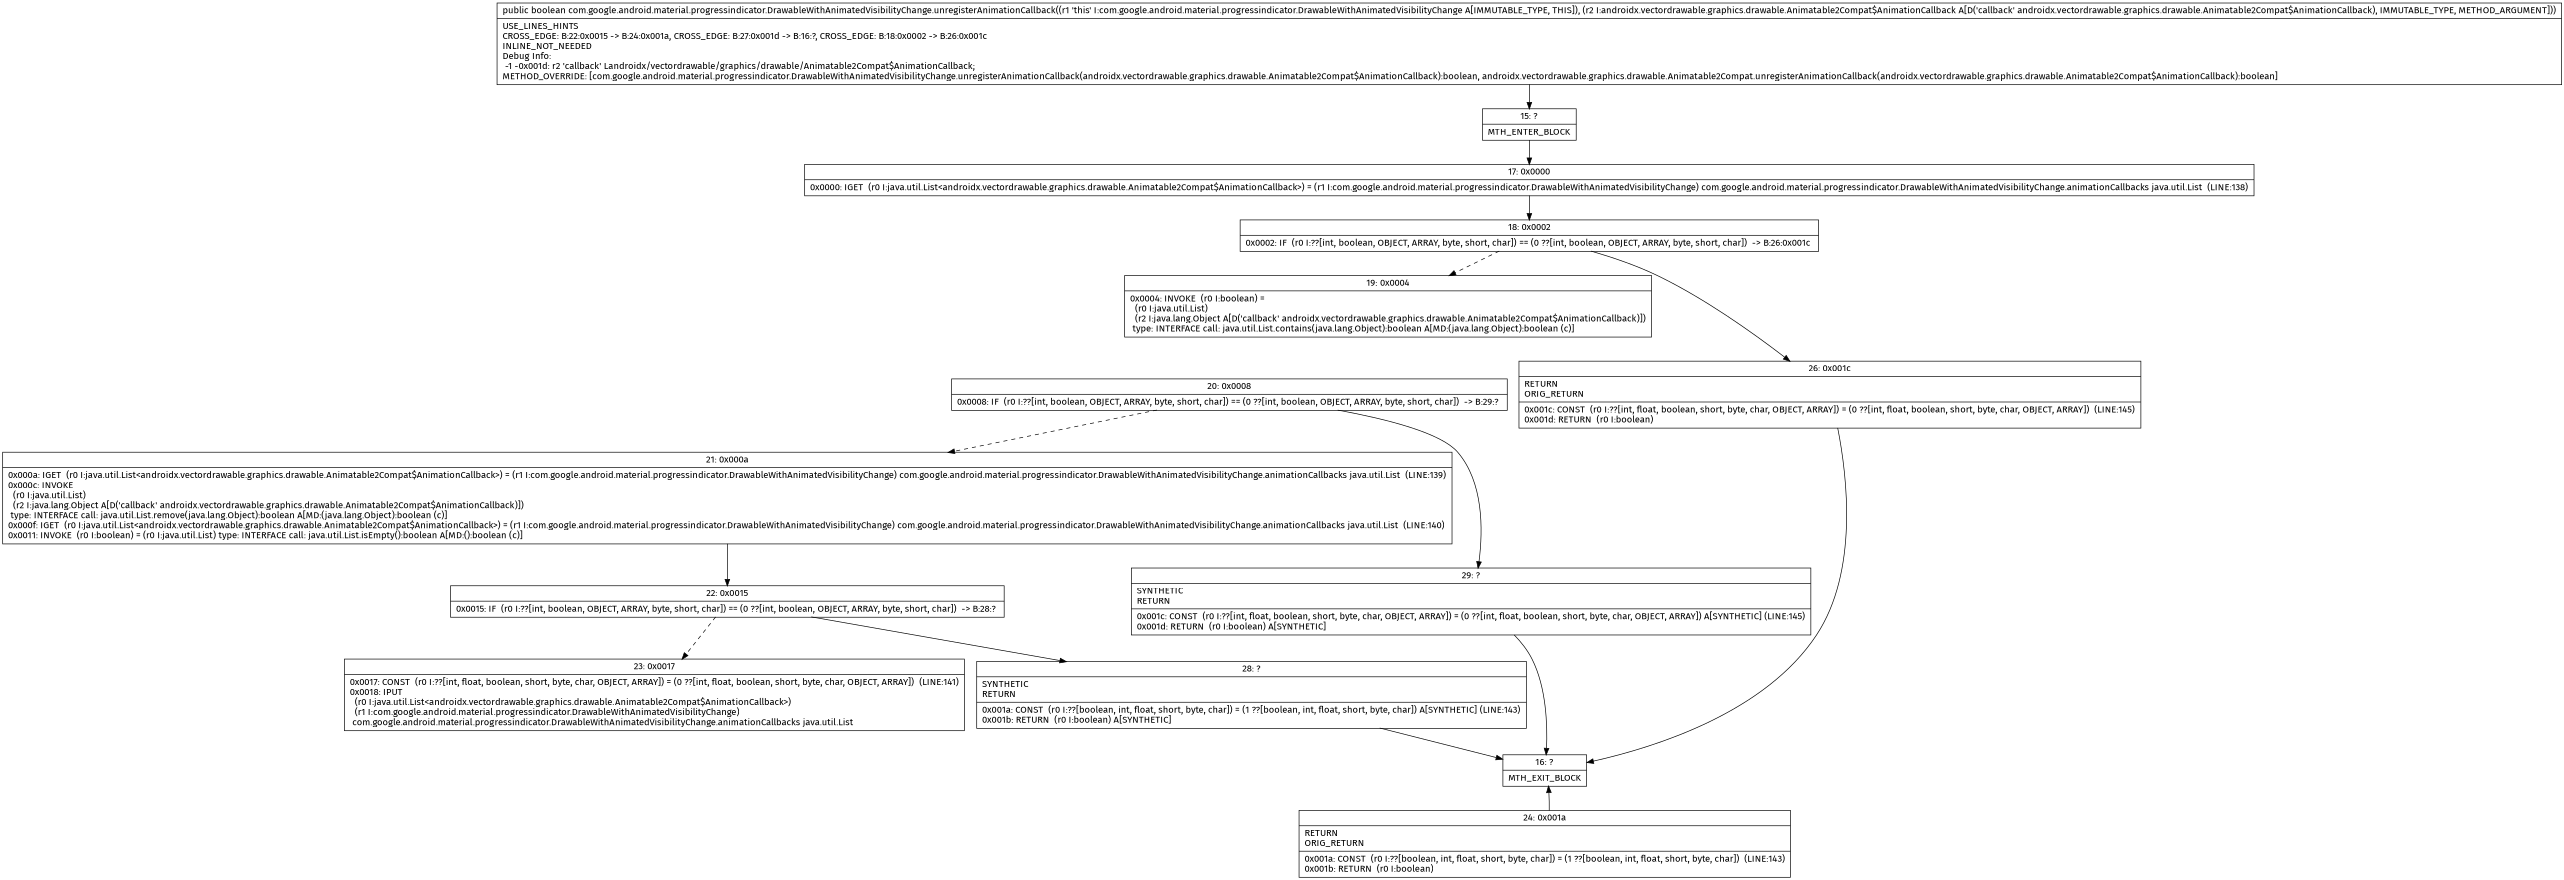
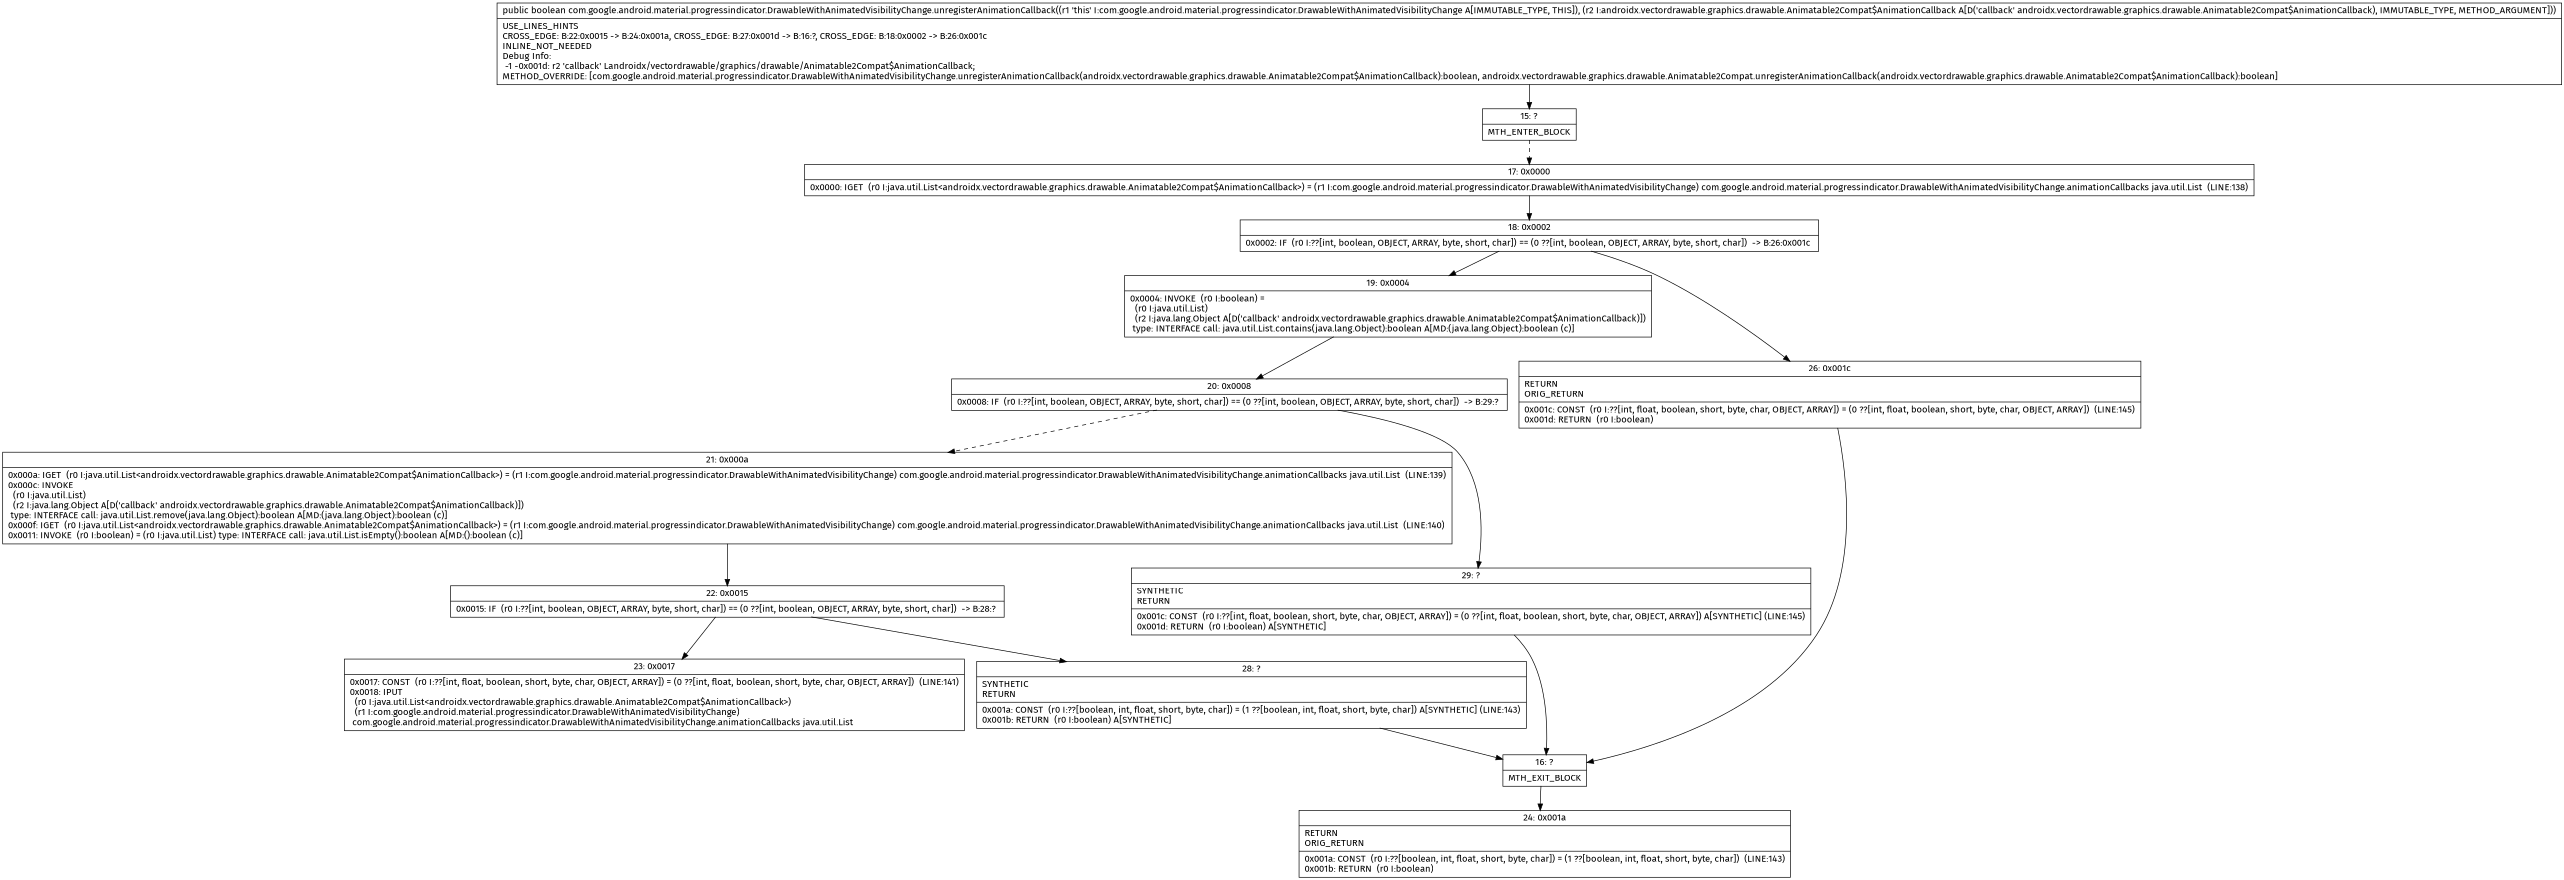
(1529, 149) -> (1529, 149)
(1477, 262) -> (1477, 262)
none -> (1298, 356)
(701, 635) -> (701, 635)
(1549, 802) -> (1540, 795)
